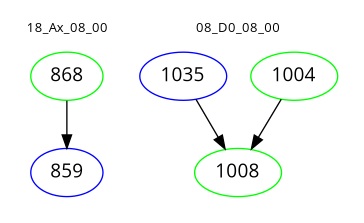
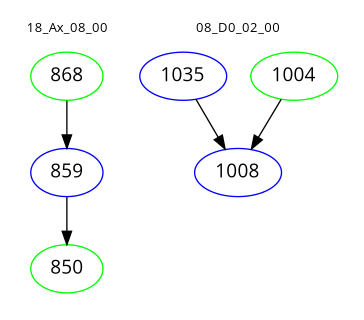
(239, 29) -> (239, 29)
(238, 173) -> (238, 173)
none -> (67, 269)
